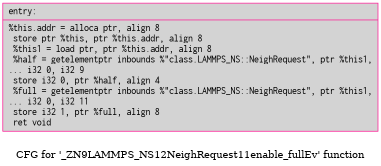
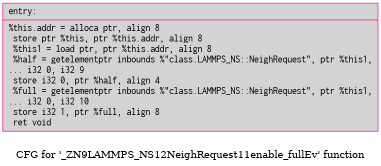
(49, 102) -> (49, 102)
